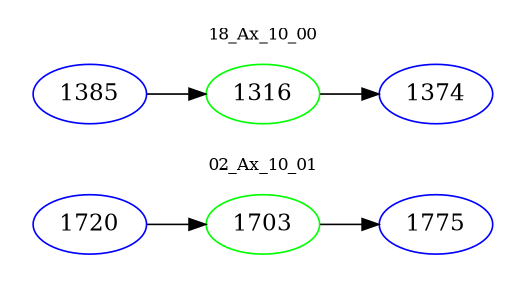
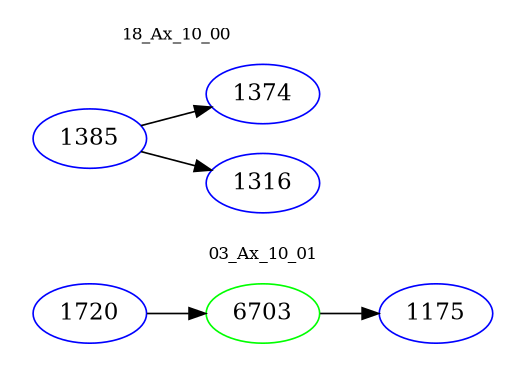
(263, 94) -> (263, 183)
(341, 94) -> (168, 118)
(263, 166) -> (263, 255)
(263, 224) -> (263, 314)
(436, 224) -> (436, 314)
